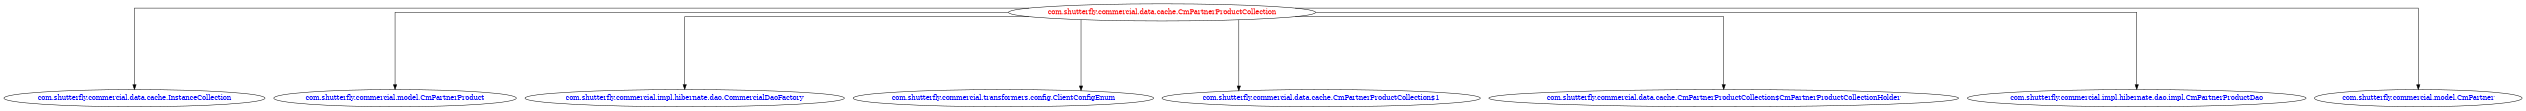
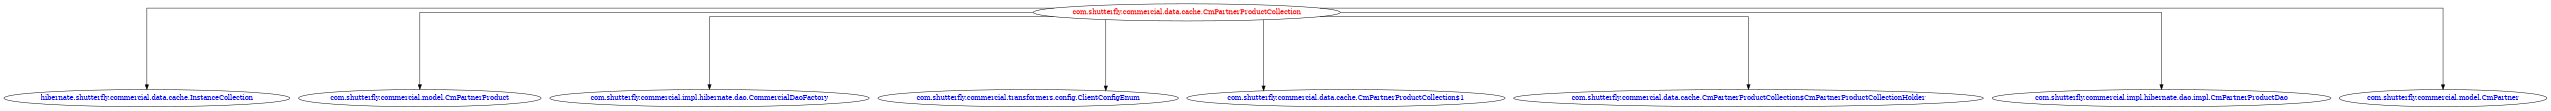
(134, 98) -> (147, 98)
